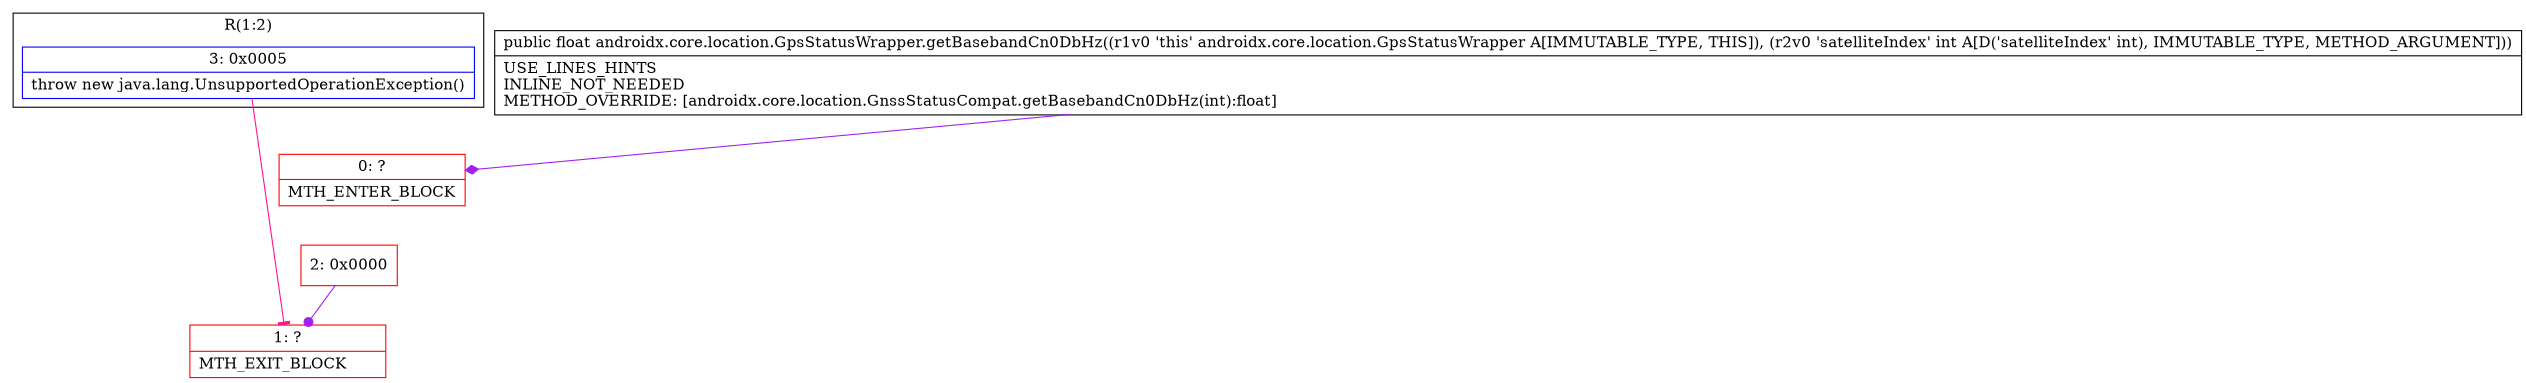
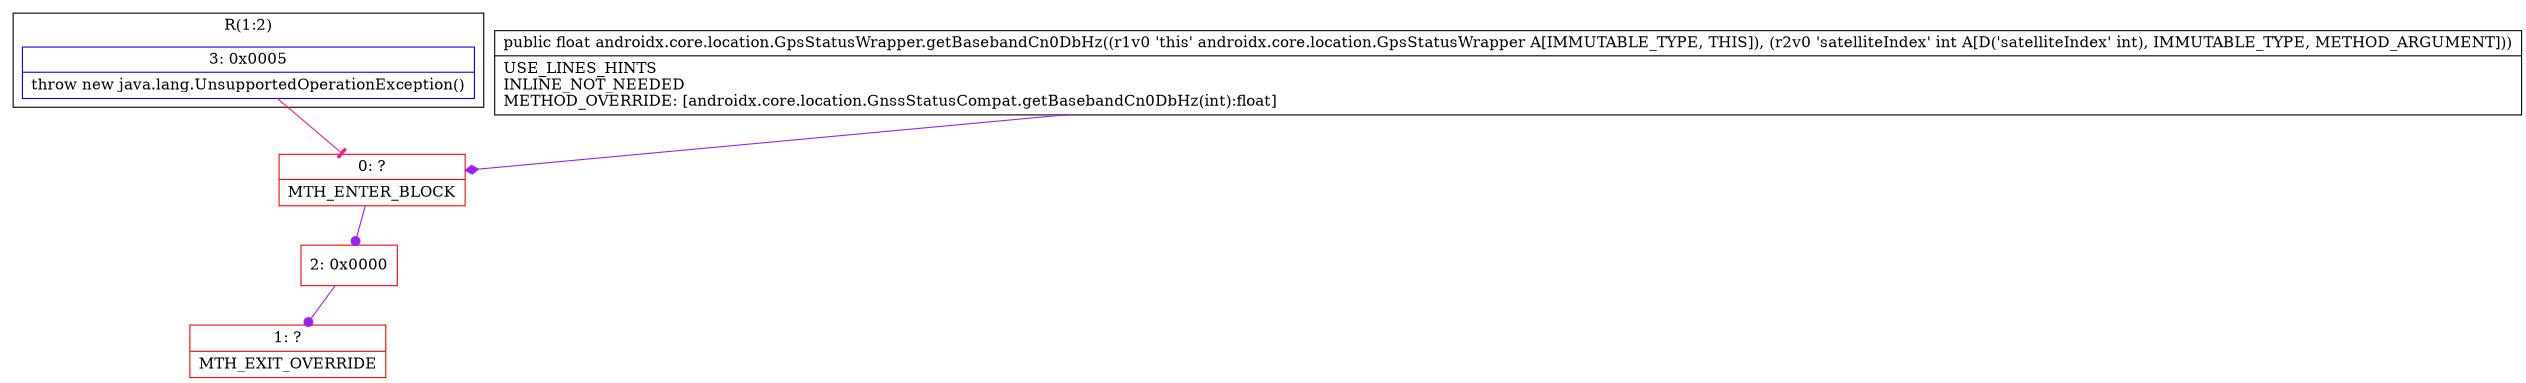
(268, 209) -> (308, 124)
none -> (361, 221)
(273, 364) -> (288, 364)
